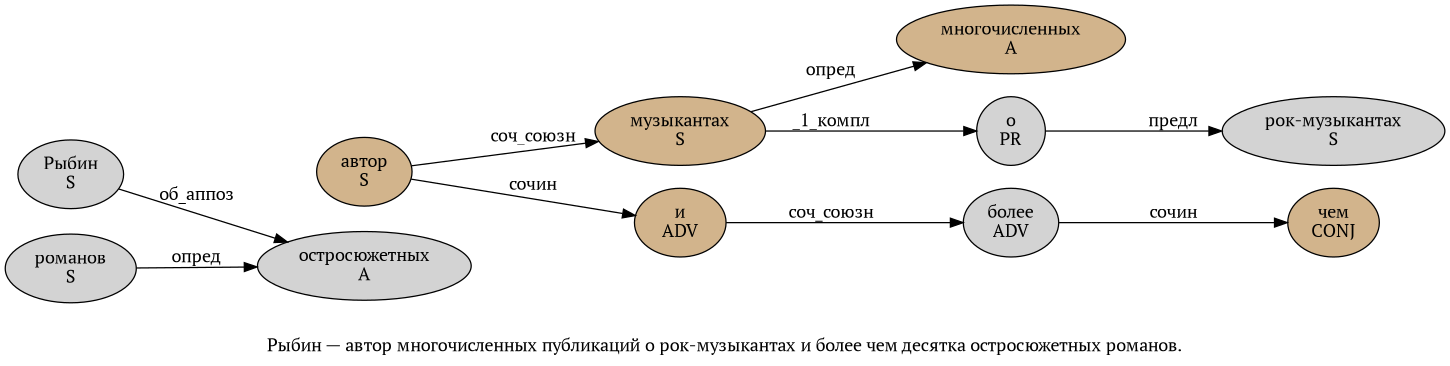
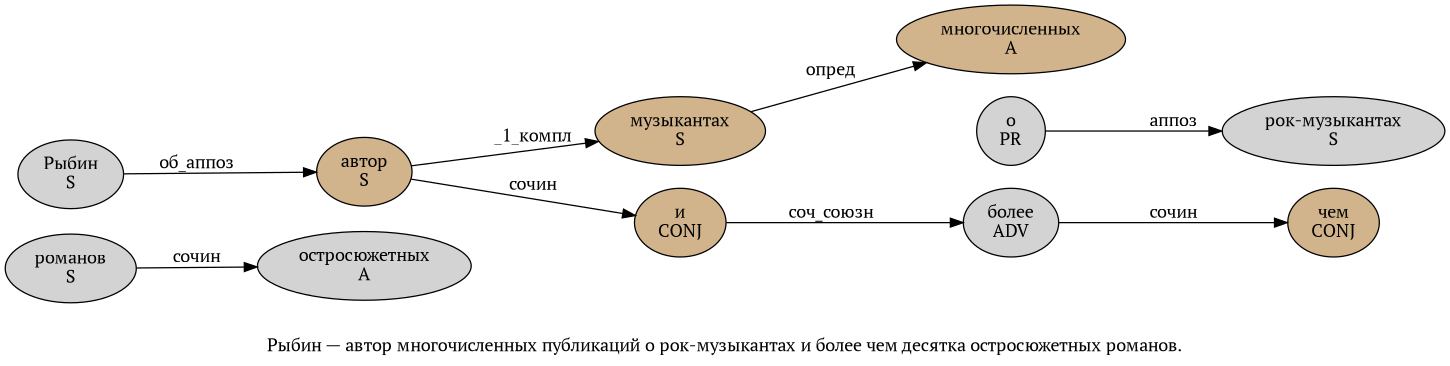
(1174, 121) -> (1174, 121)
(865, 131) -> none
(533, 137) -> (533, 137)
(197, 214) -> (214, 173)
(680, 223) -> (680, 223)
(197, 258) -> (197, 258)
